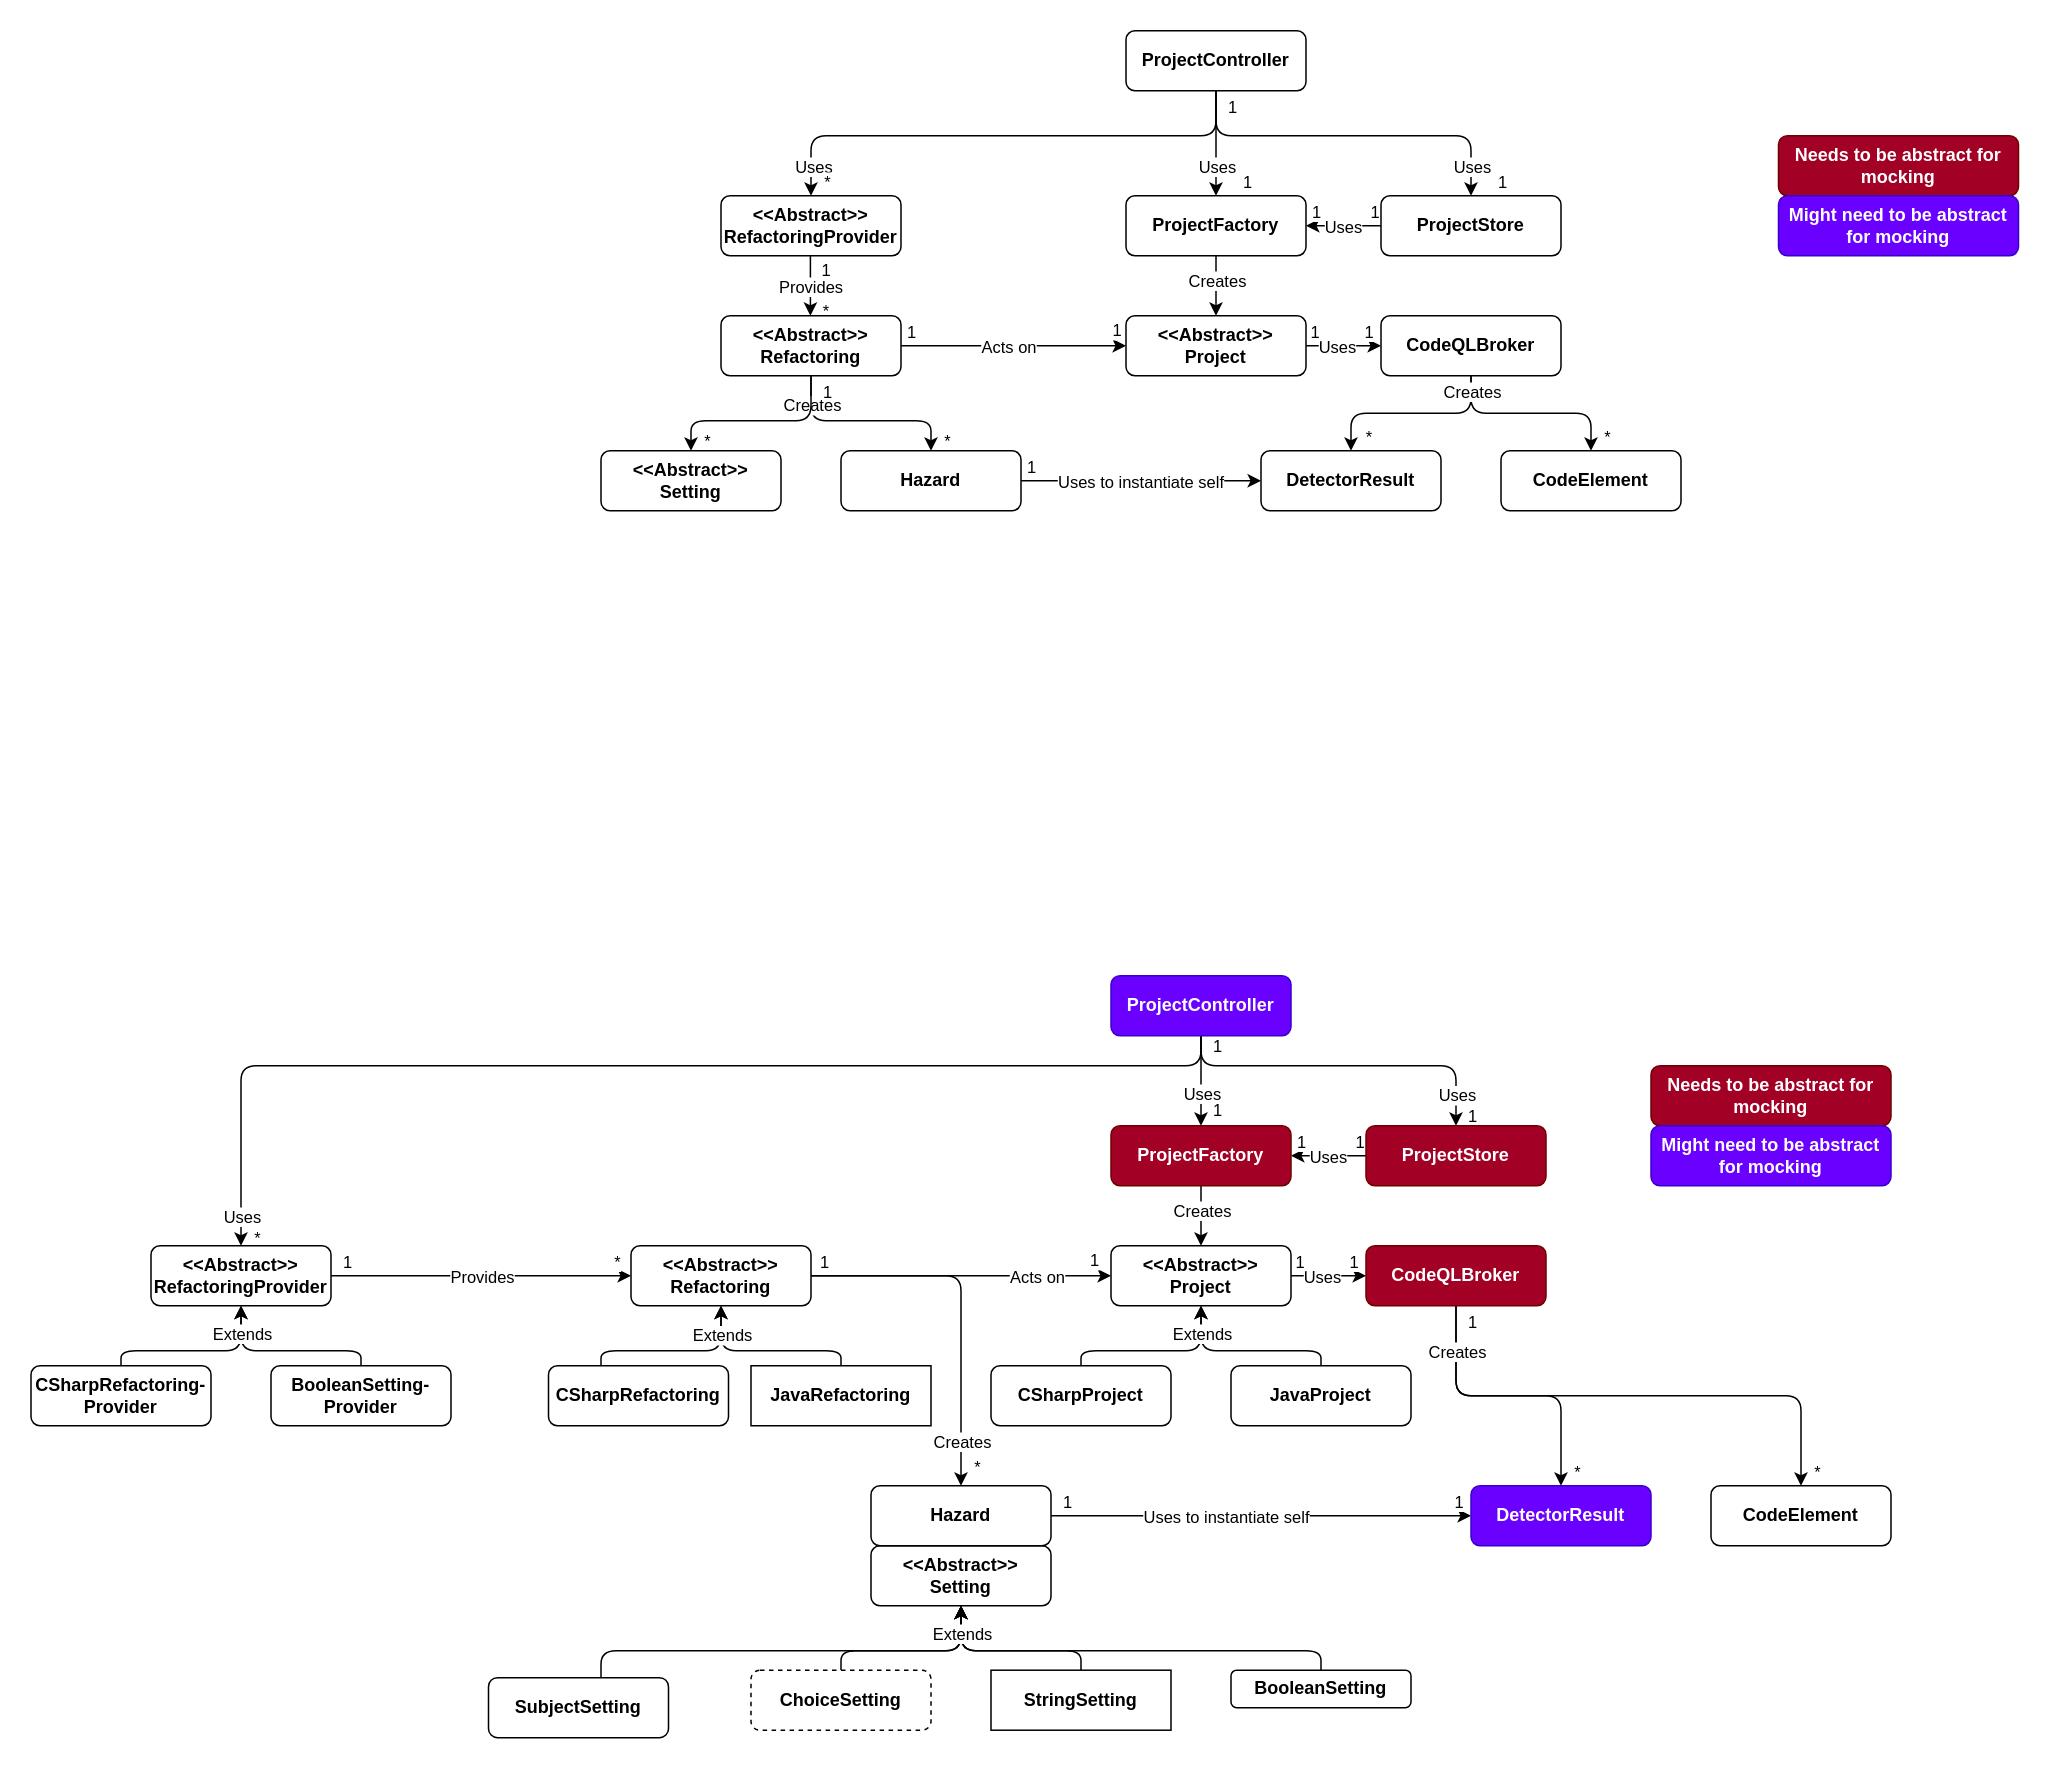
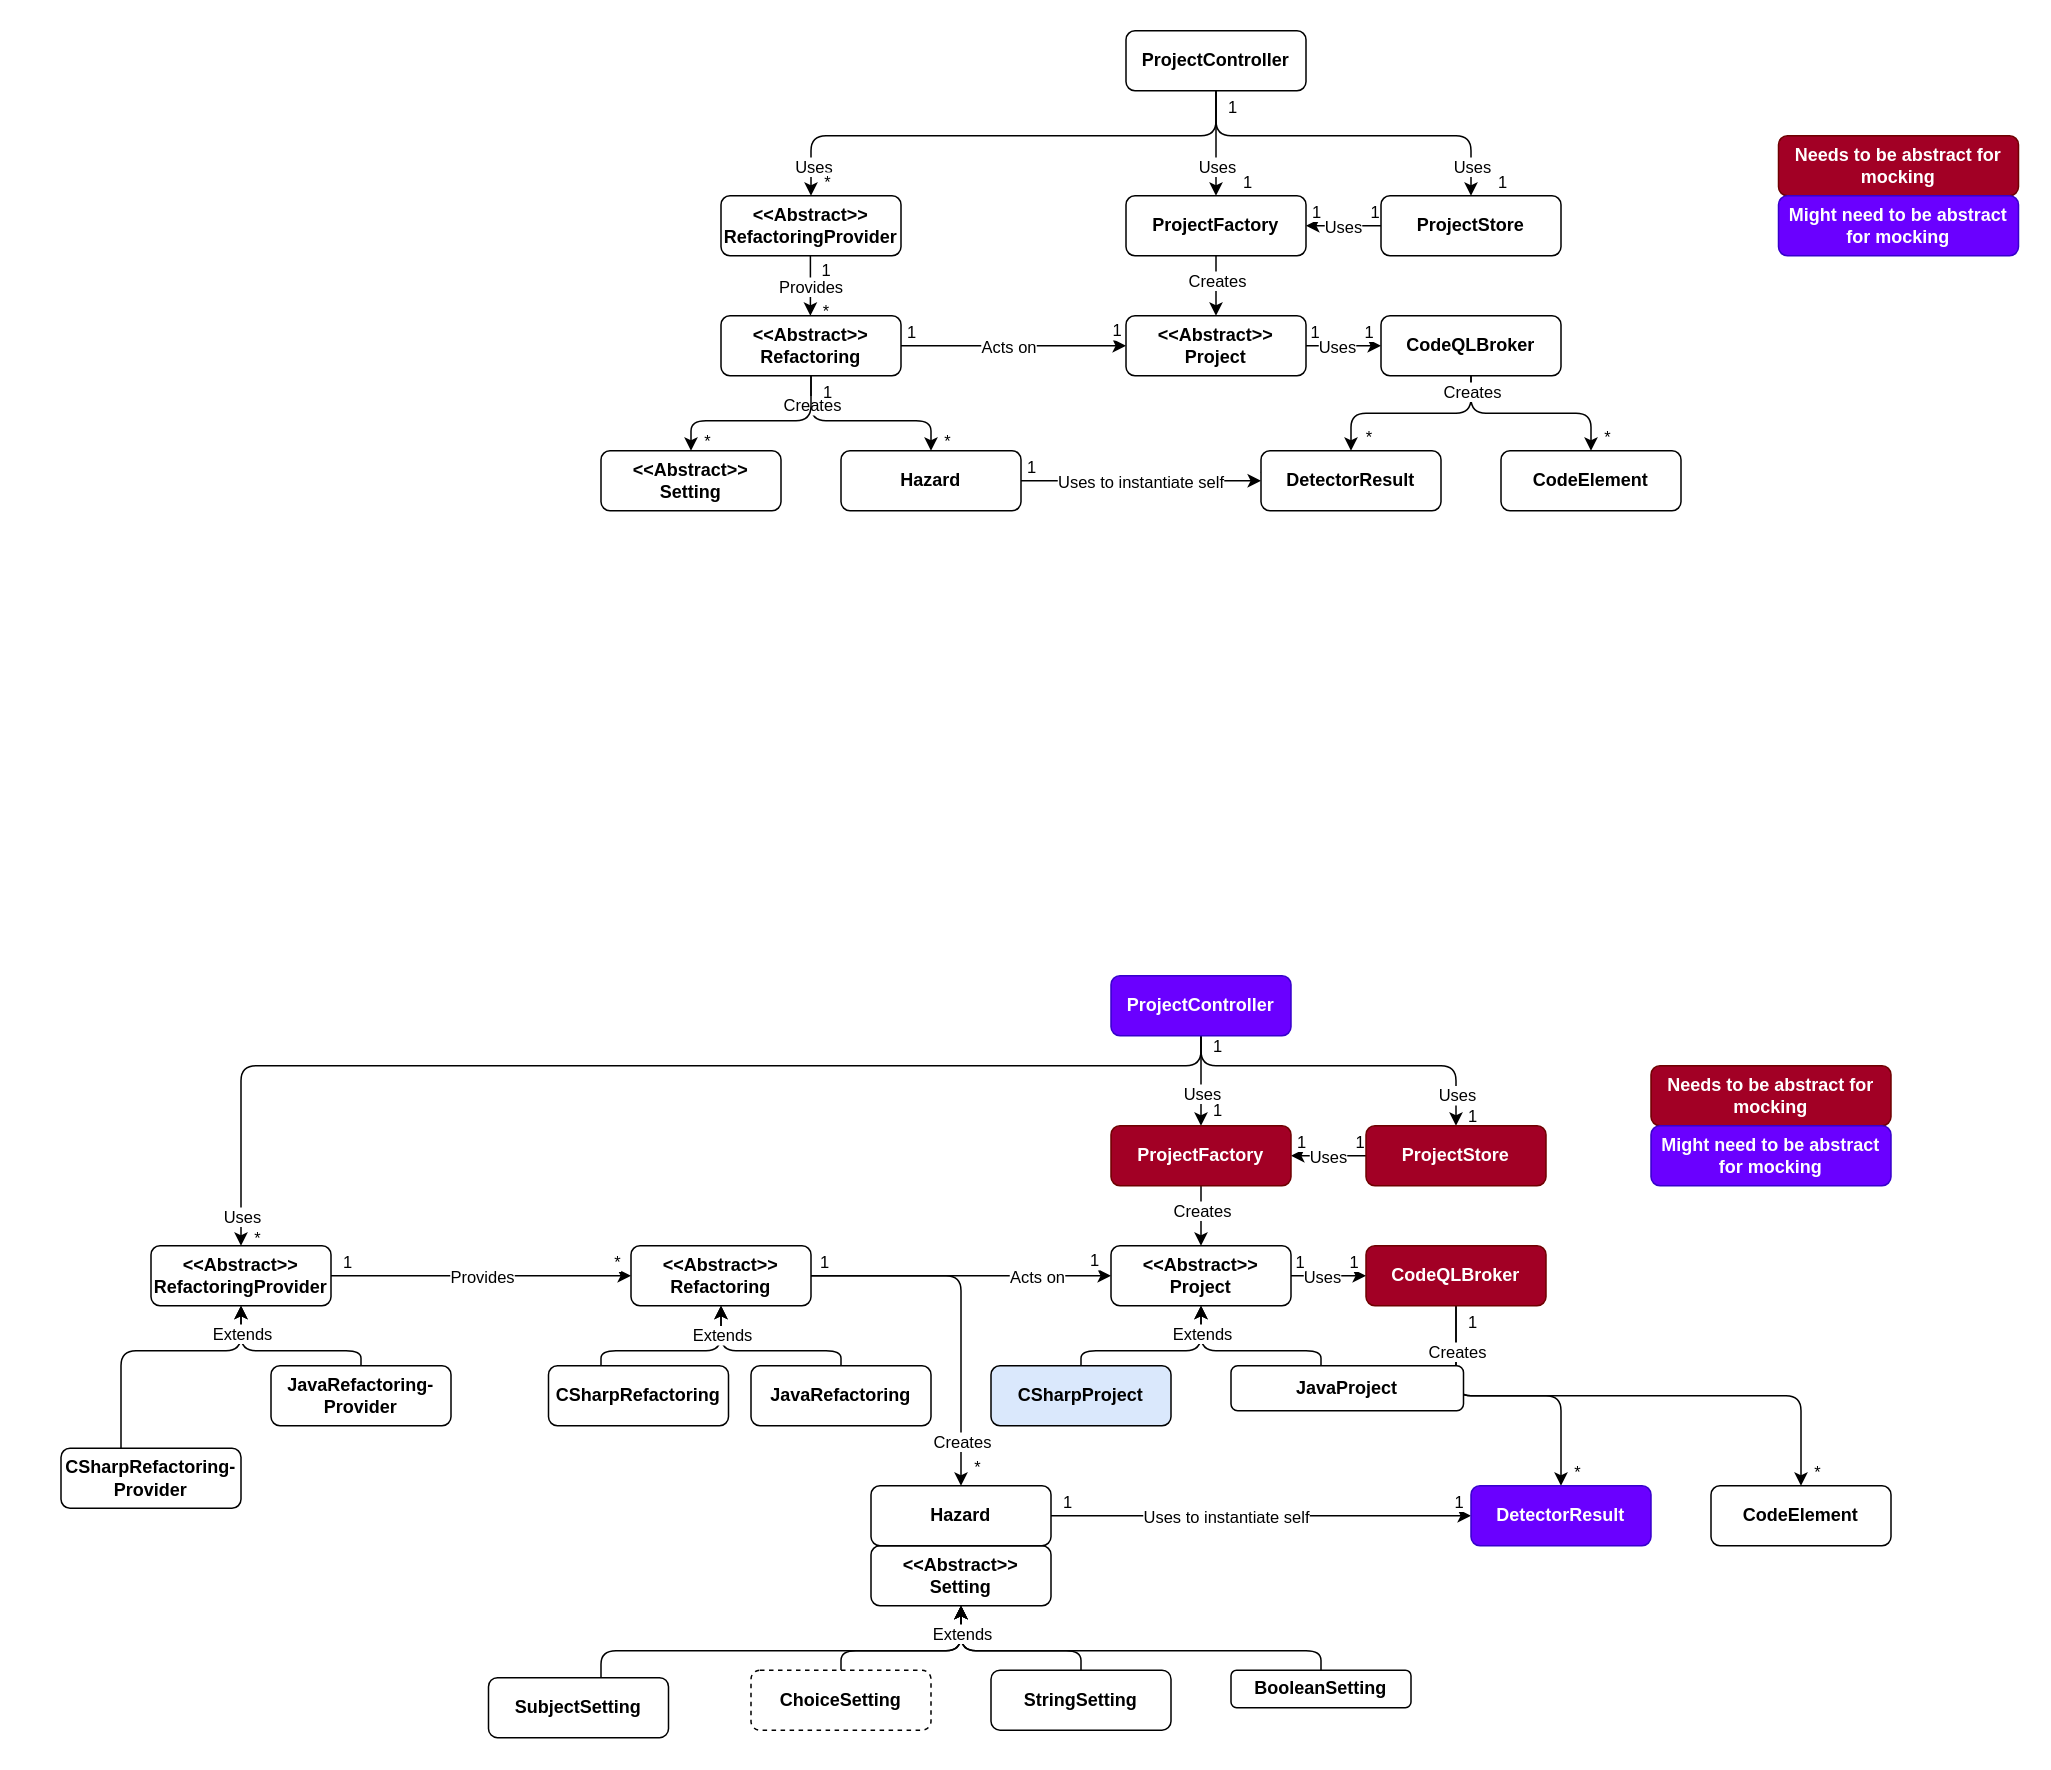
(121, 1396) -> (151, 1478)
(361, 1396) -> (361, 1396)
(841, 1396) -> (841, 1396)
(1081, 1396) -> (1081, 1396)
(1321, 1396) -> (1347, 1388)
(1081, 1700) -> (1081, 1700)
